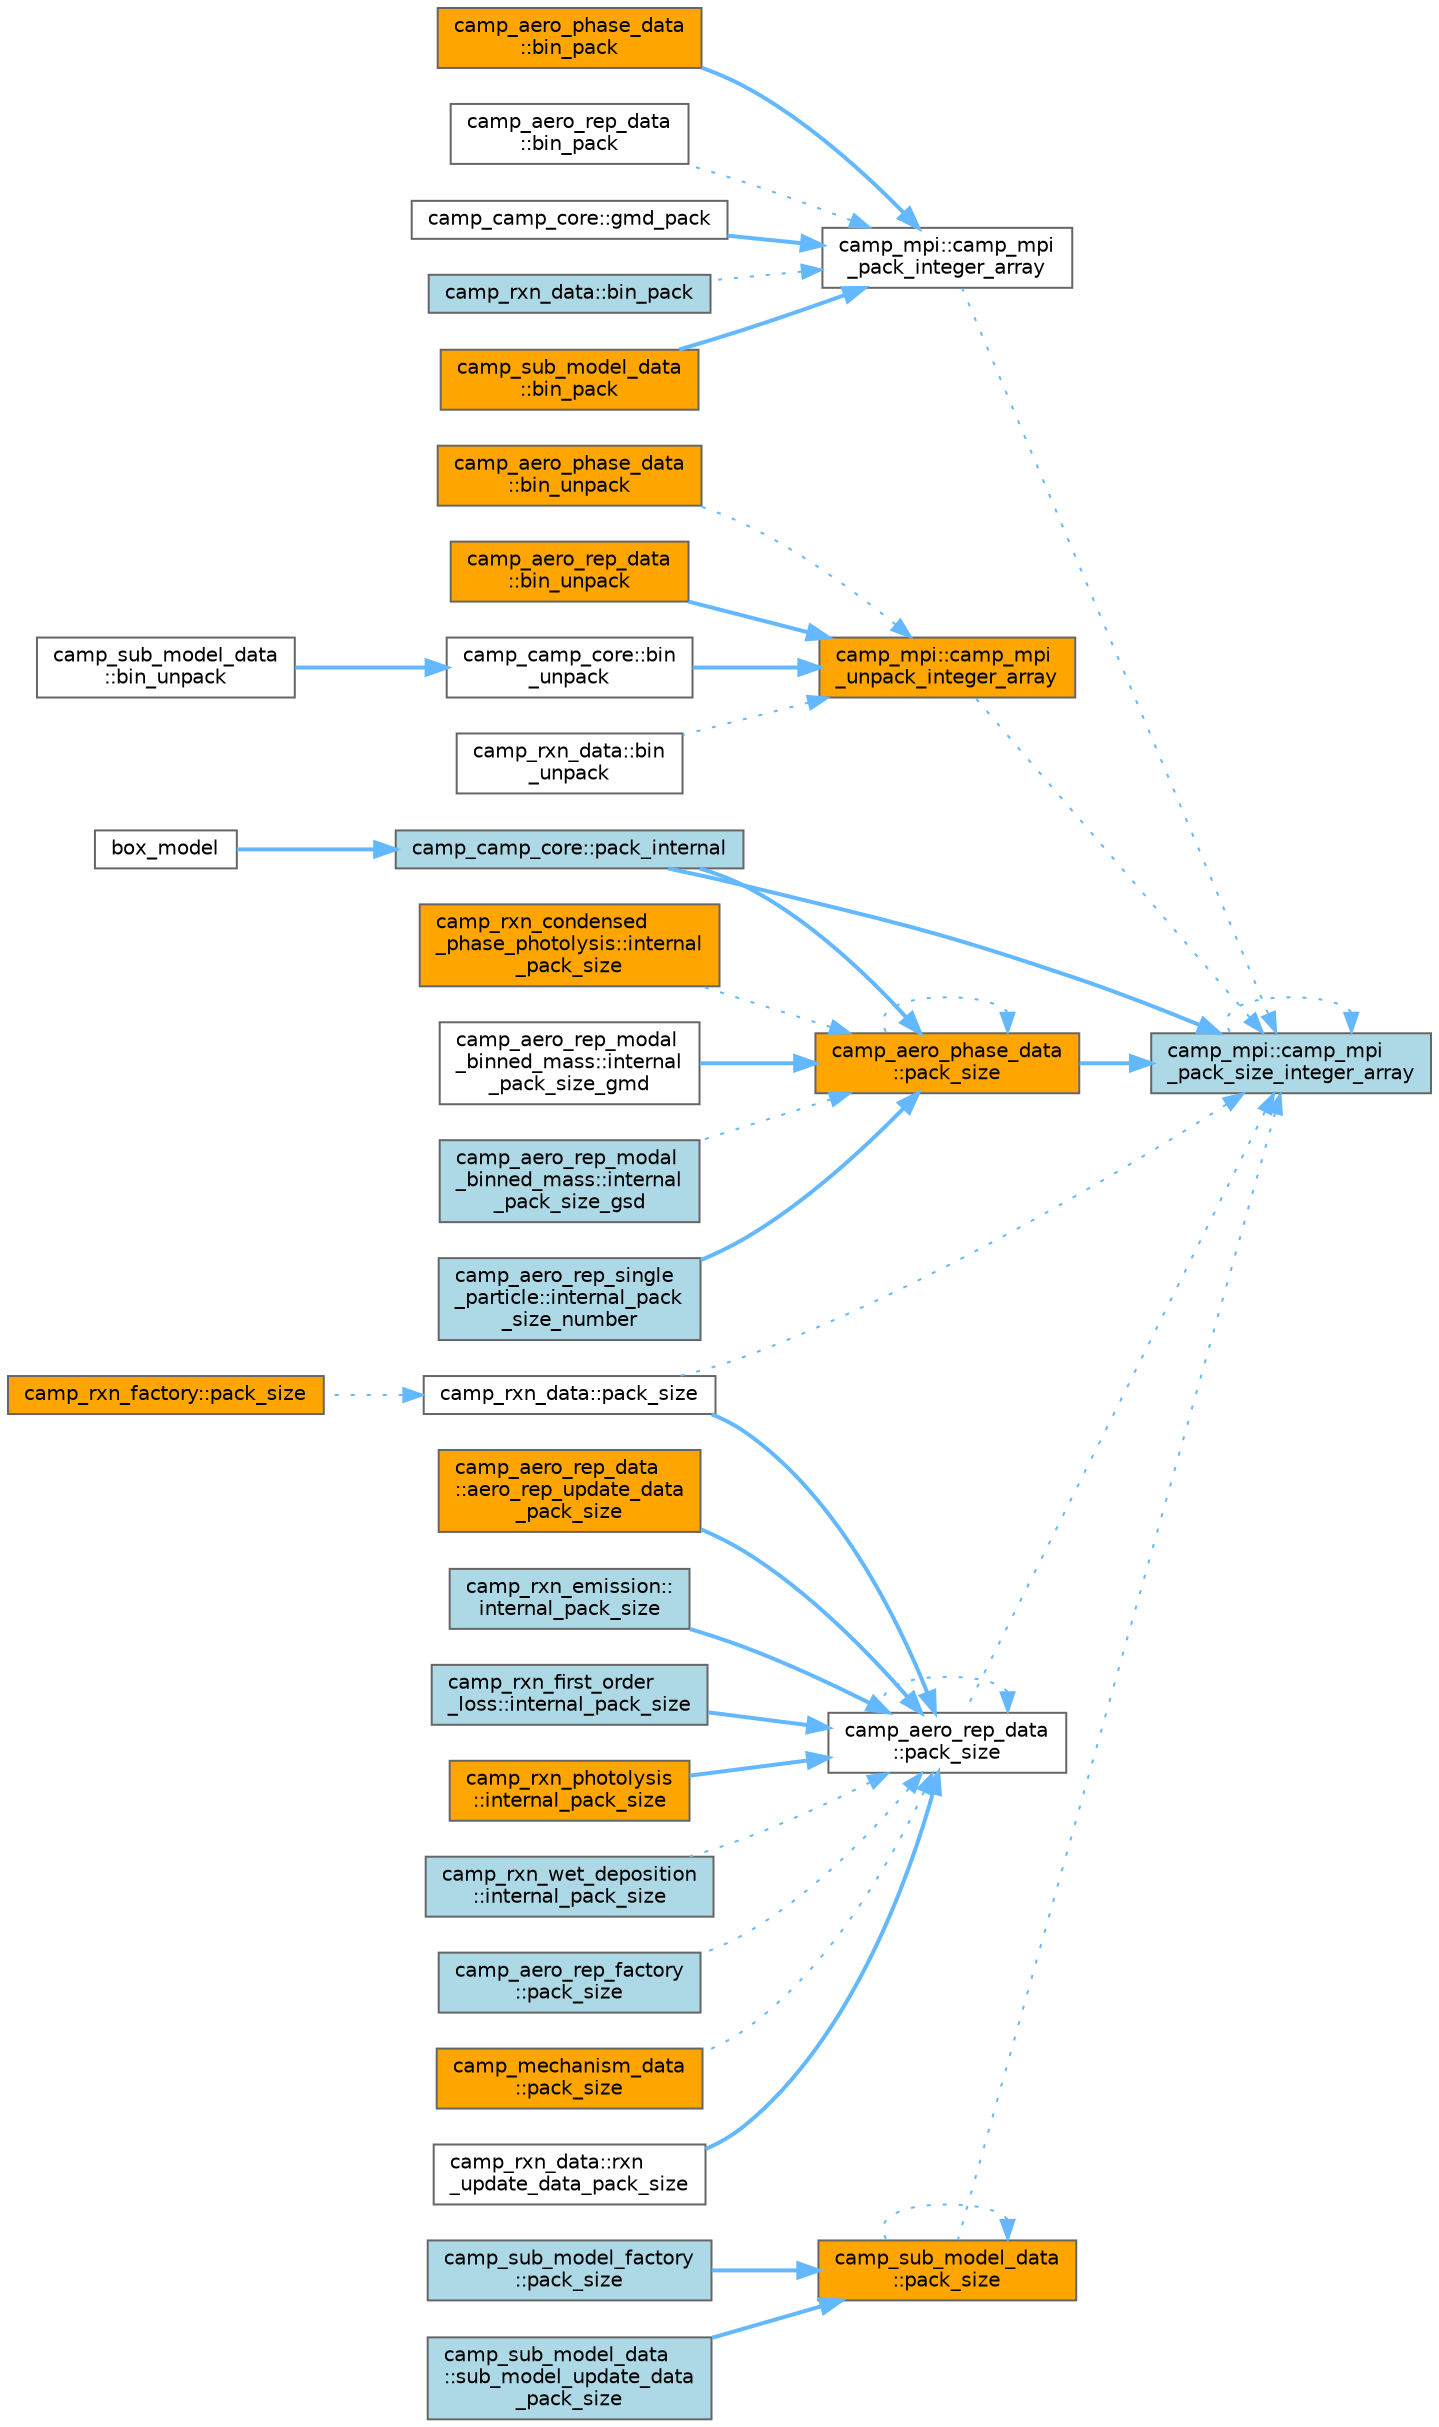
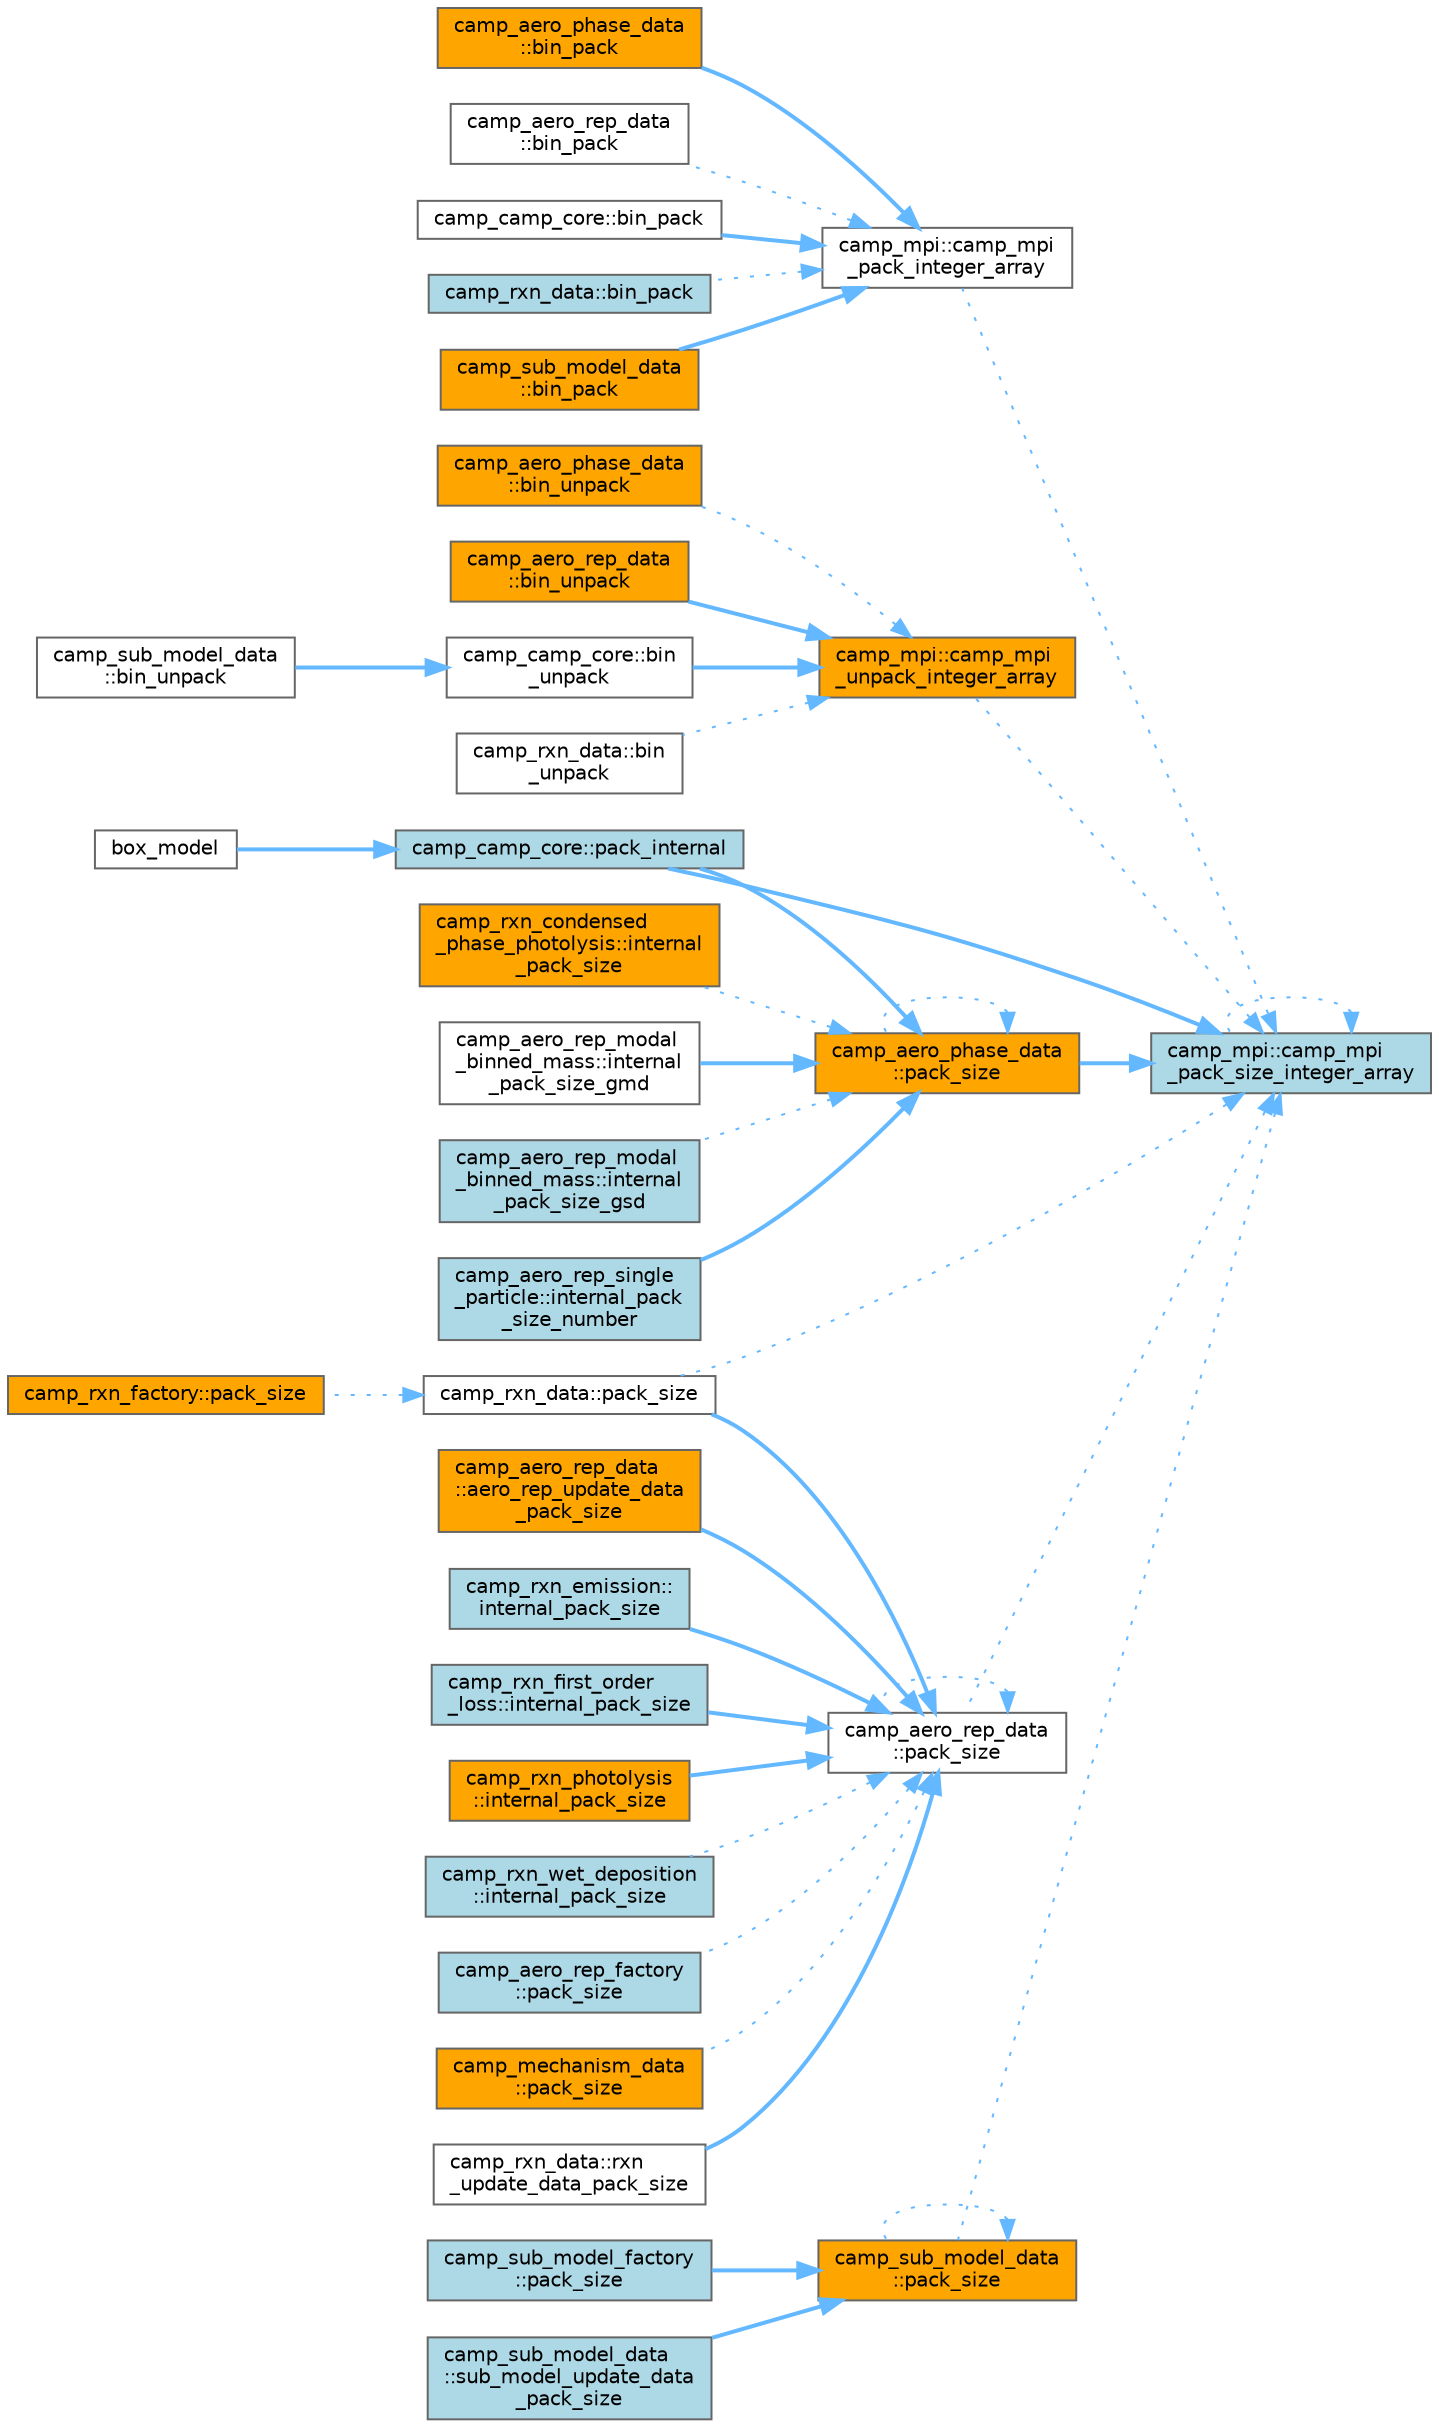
(570, 220) -> (570, 220)
